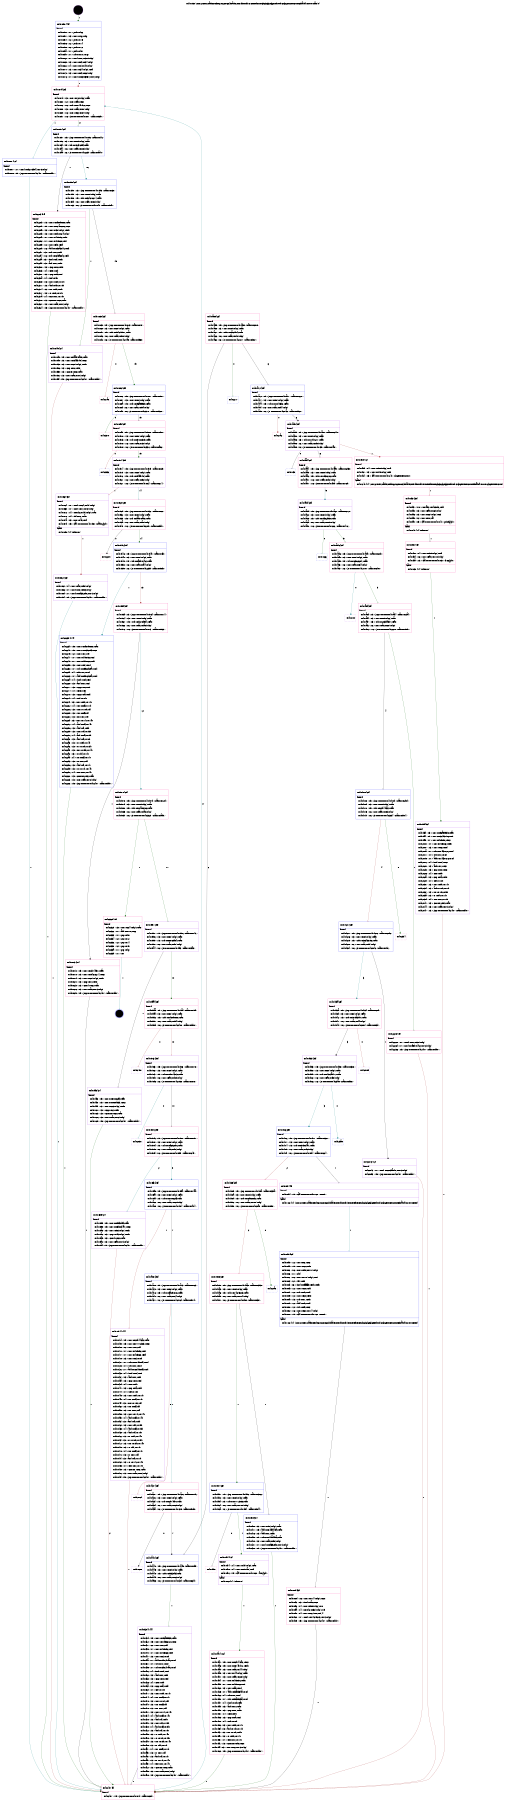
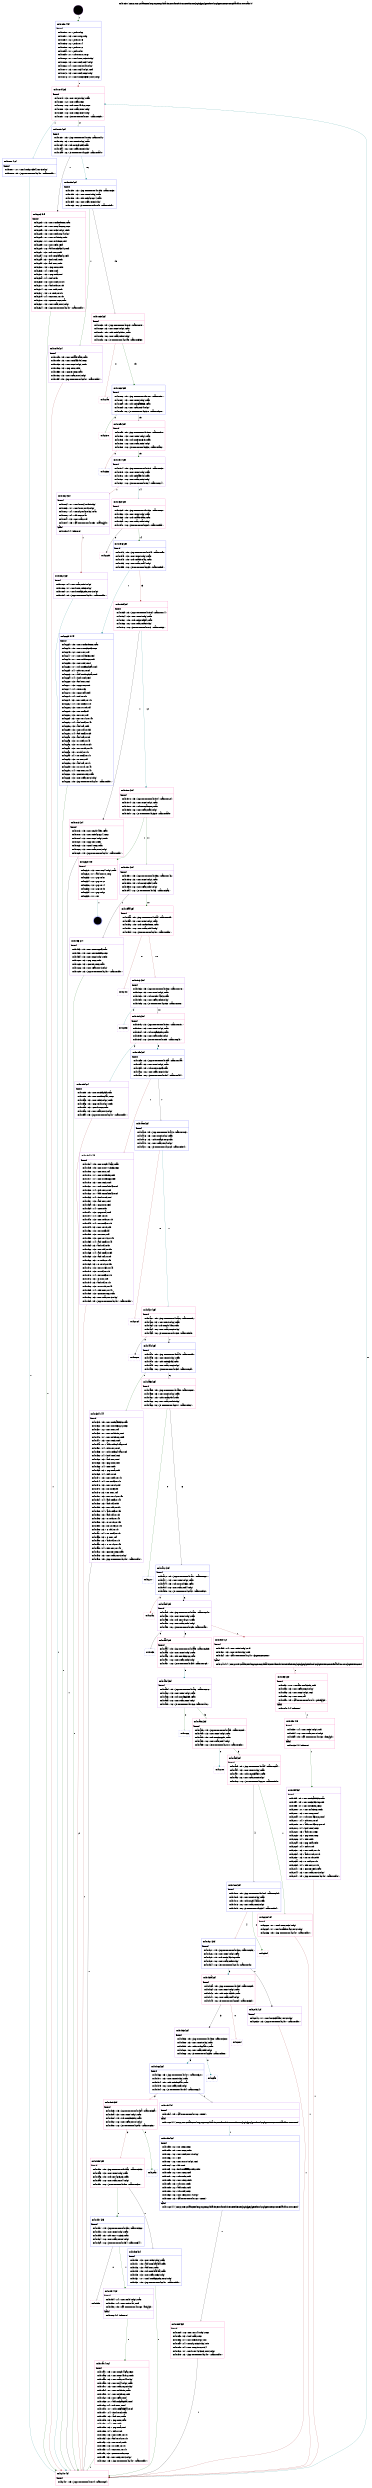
(207, 950) -> (169, 1375)
